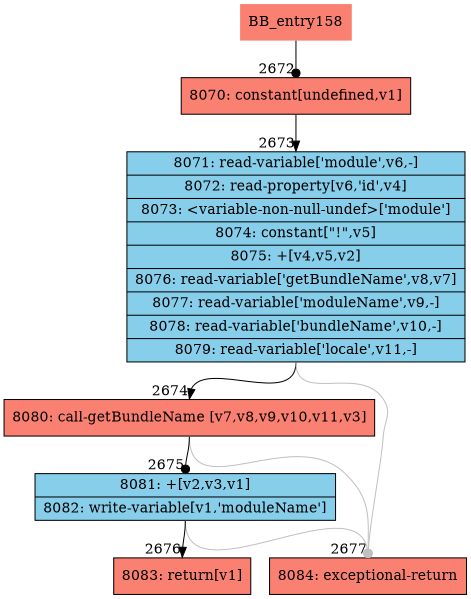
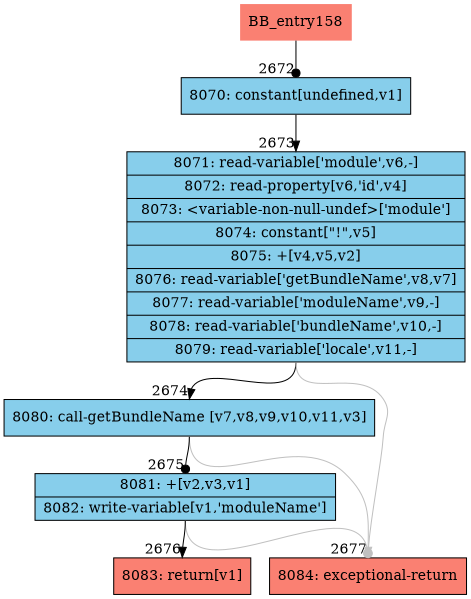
(296, 96) -> (296, 96)
(189, 418) -> (189, 418)
(301, 457) -> (300, 457)
